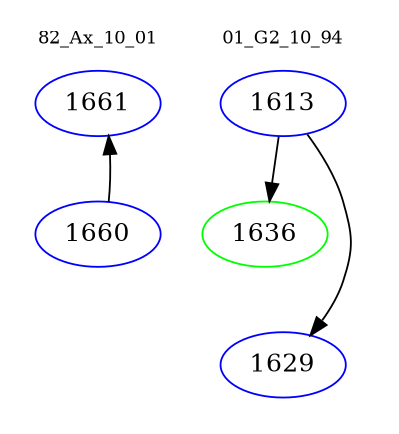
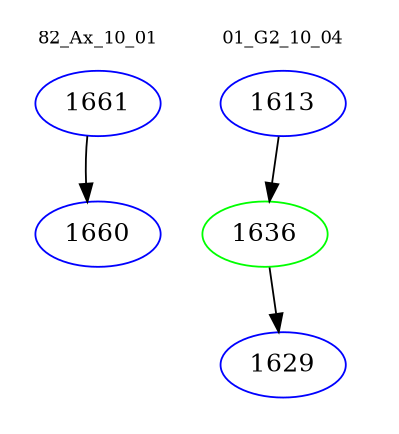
(283, 39) -> (283, 39)
(110, 178) -> (86, 160)
(349, 226) -> (273, 291)
